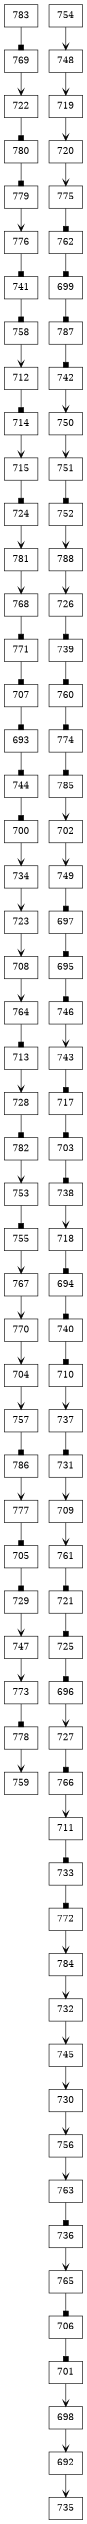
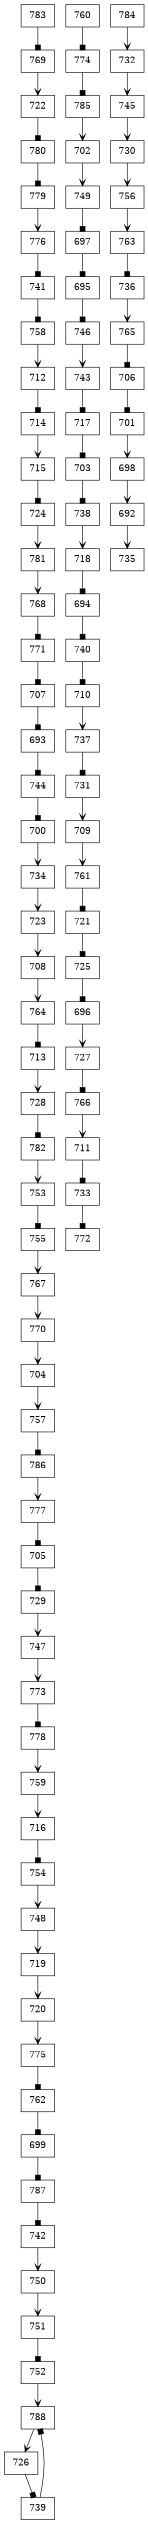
(66, 670) -> (44, 2466)
none -> (38, 1829)
(66, 1939) -> none
